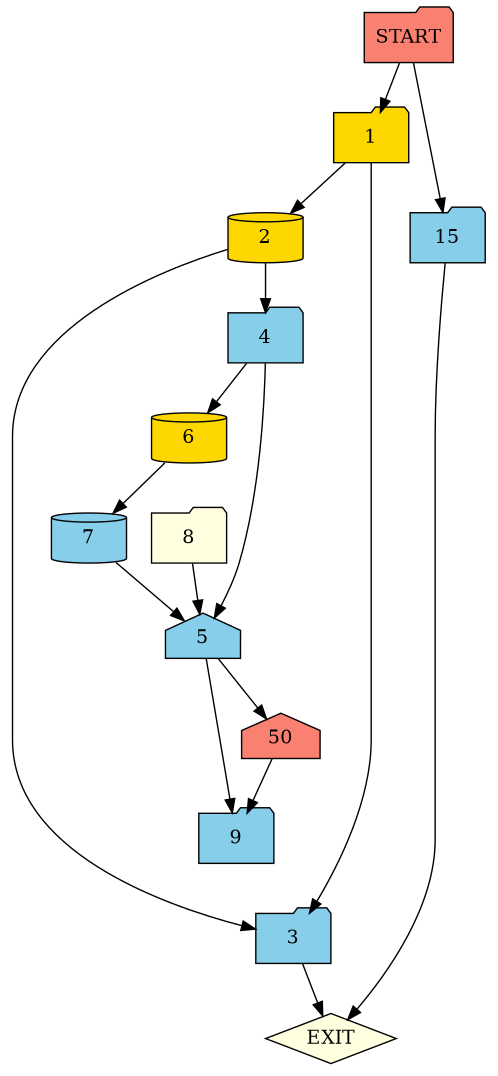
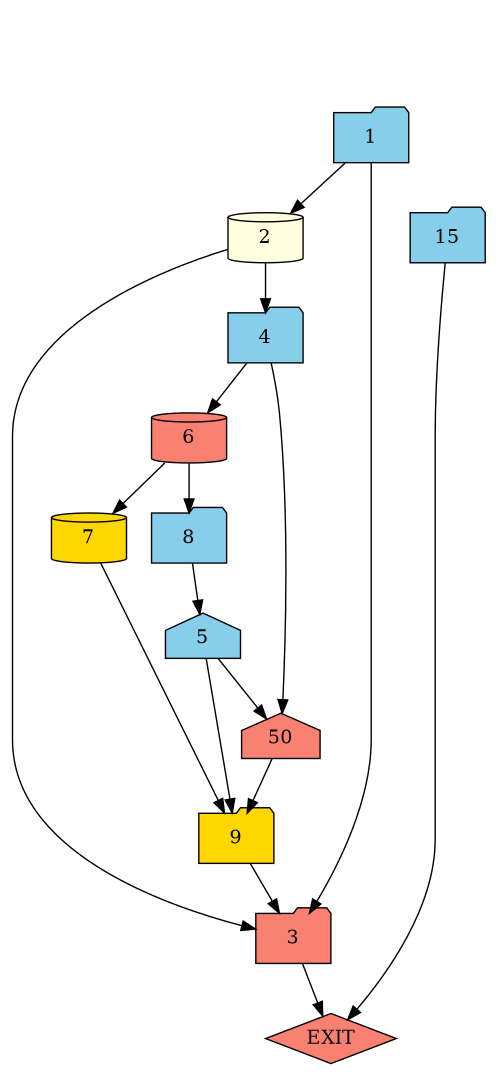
(409, 38) -> none
(371, 138) -> (371, 138)
(266, 238) -> (266, 238)
(189, 438) -> (189, 438)
none -> (189, 481)
(255, 487) -> (286, 531)
(89, 538) -> (89, 538)
(189, 538) -> (189, 538)
(145, 587) -> (160, 682)
(236, 838) -> (236, 838)
none -> (261, 882)
(293, 938) -> (293, 938)
(331, 1039) -> (331, 1039)
